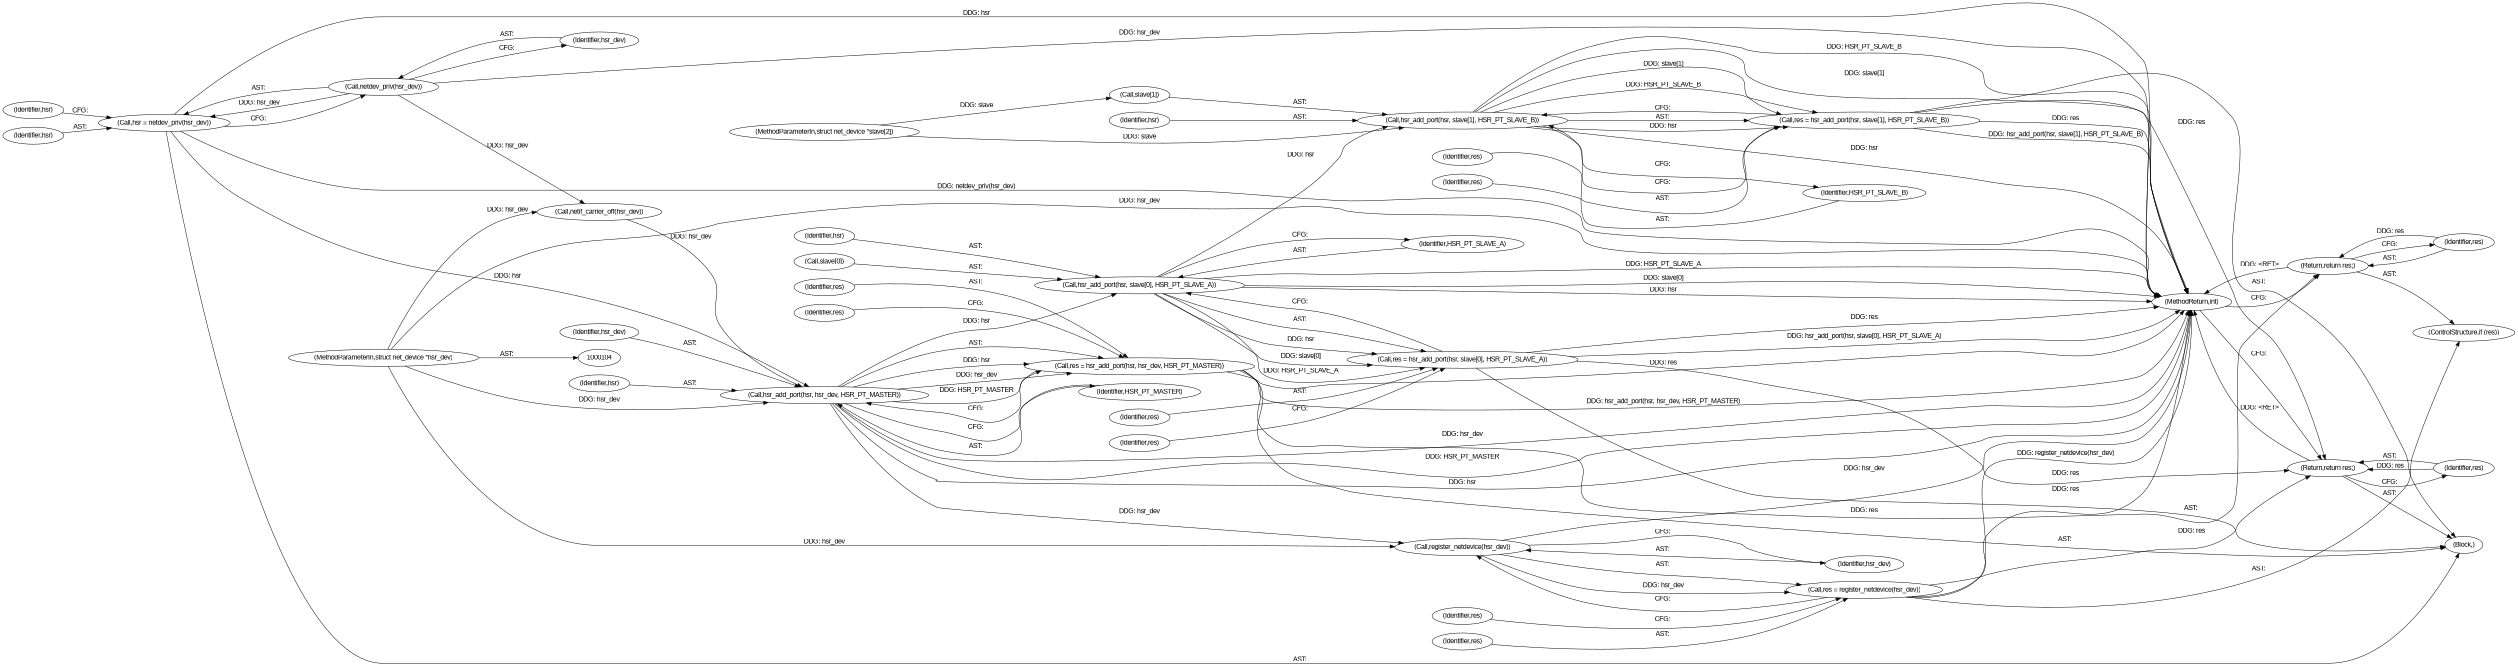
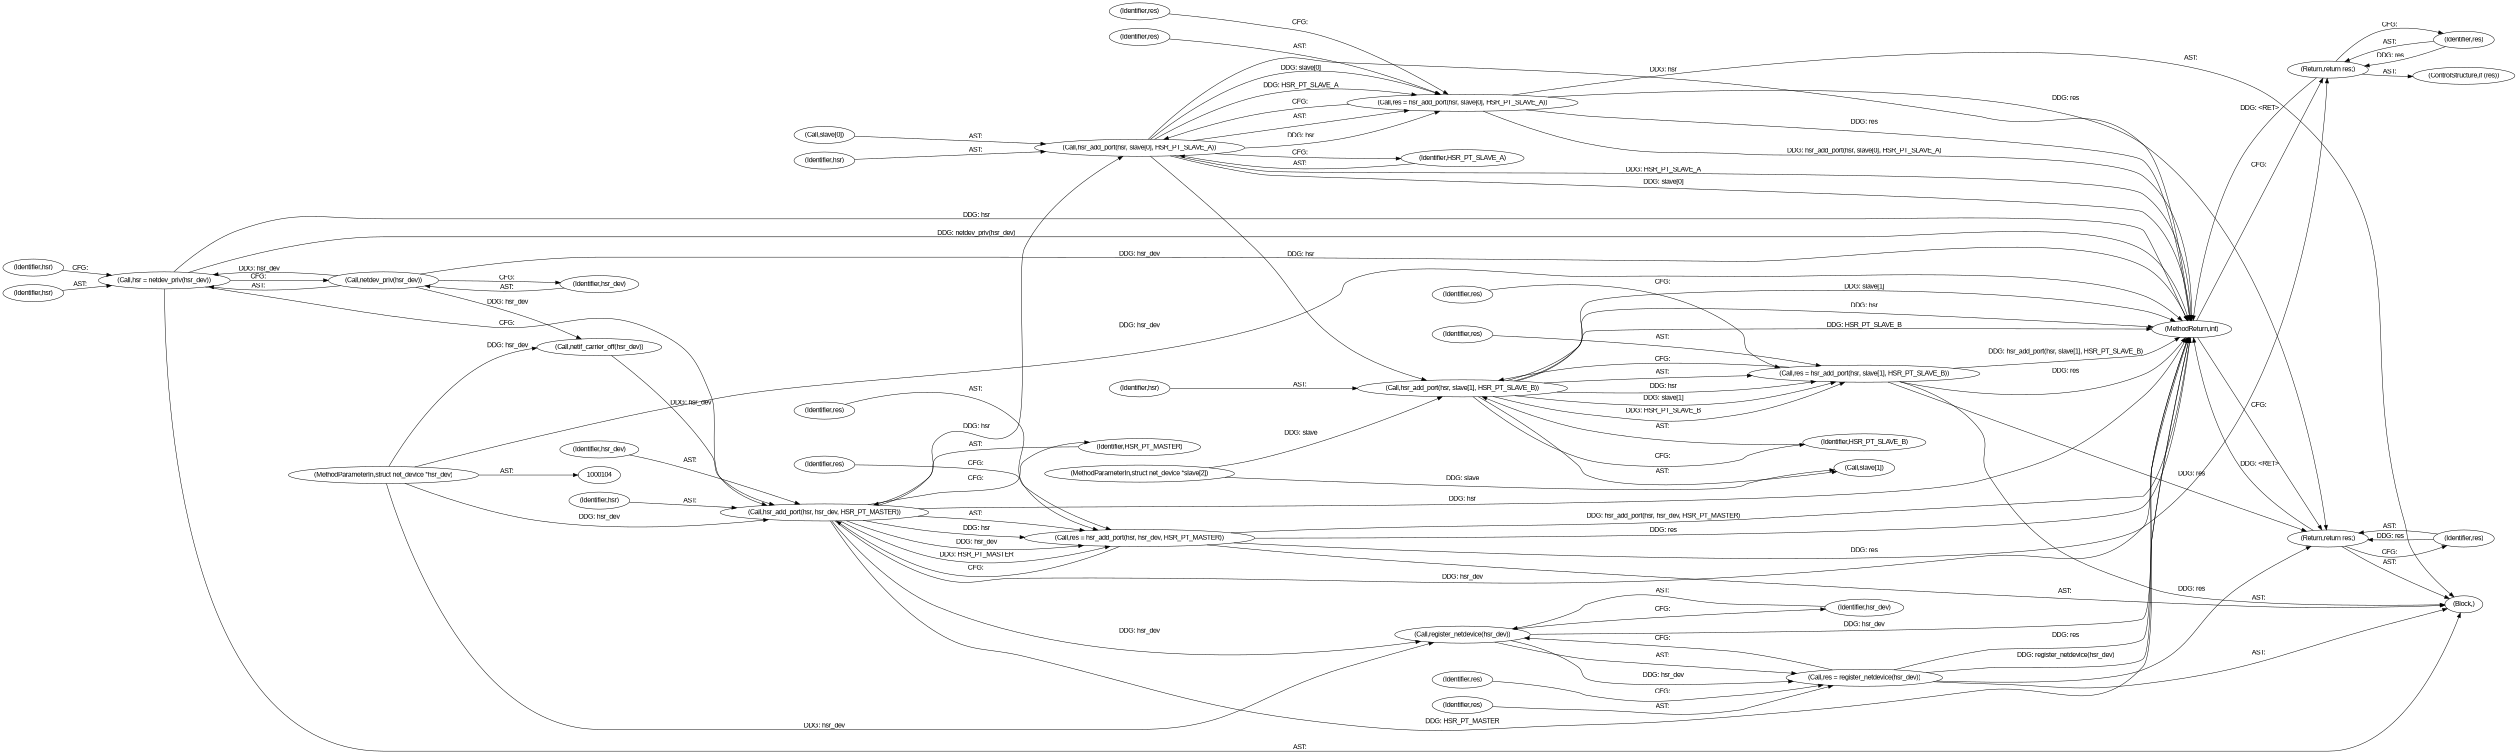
(1276, 106) -> (1642, 484)
(508, 276) -> (508, 323)
(2245, 581) -> (2192, 677)
